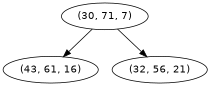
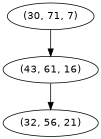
(129, 40) -> (51, 93)
